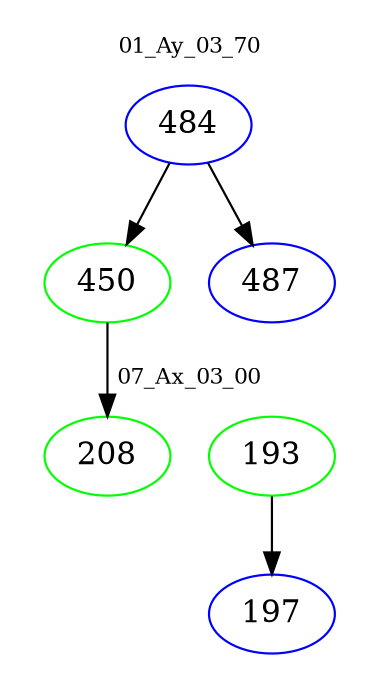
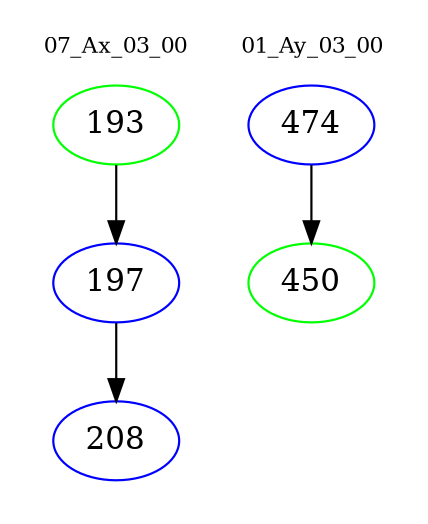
(190, 47) -> (313, 47)
(189, 125) -> (311, 125)
(272, 283) -> none
(107, 371) -> (116, 351)
(107, 456) -> (116, 441)
